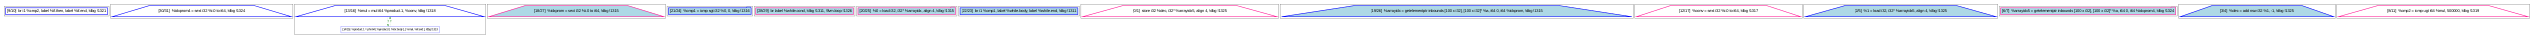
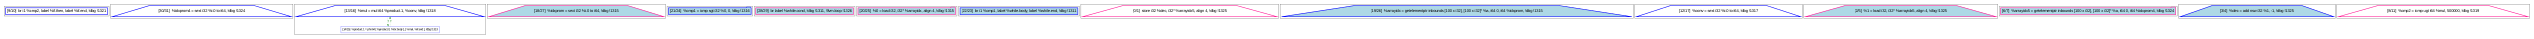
(1719, 11) -> (1719, 11)
(1901, 11) -> (1901, 11)
